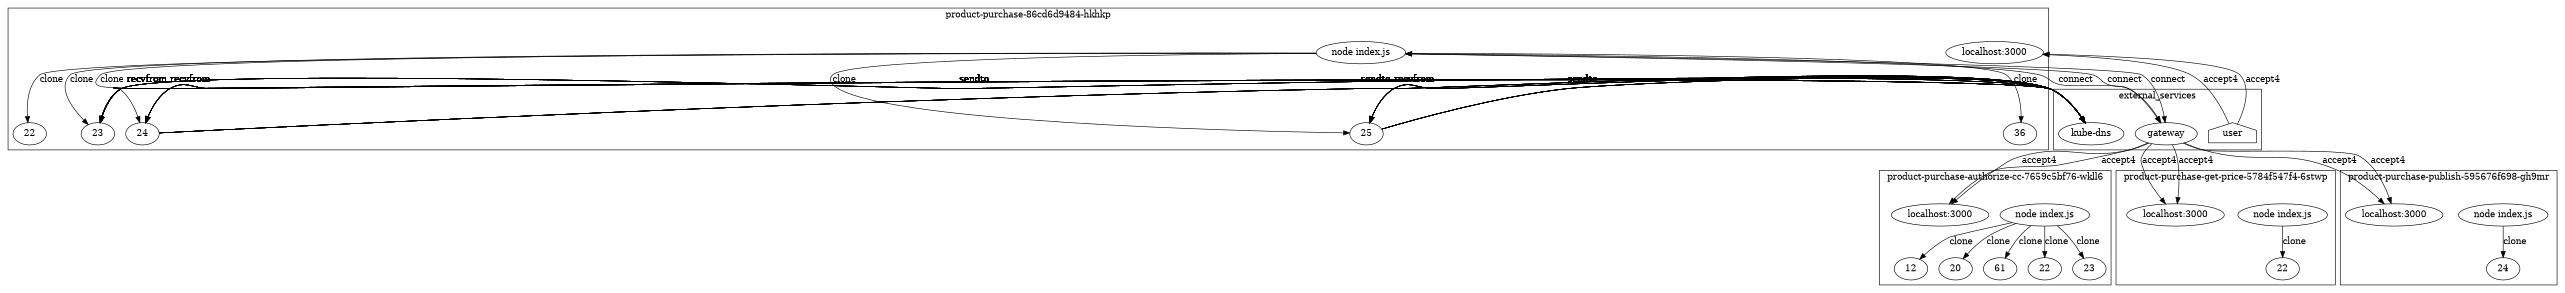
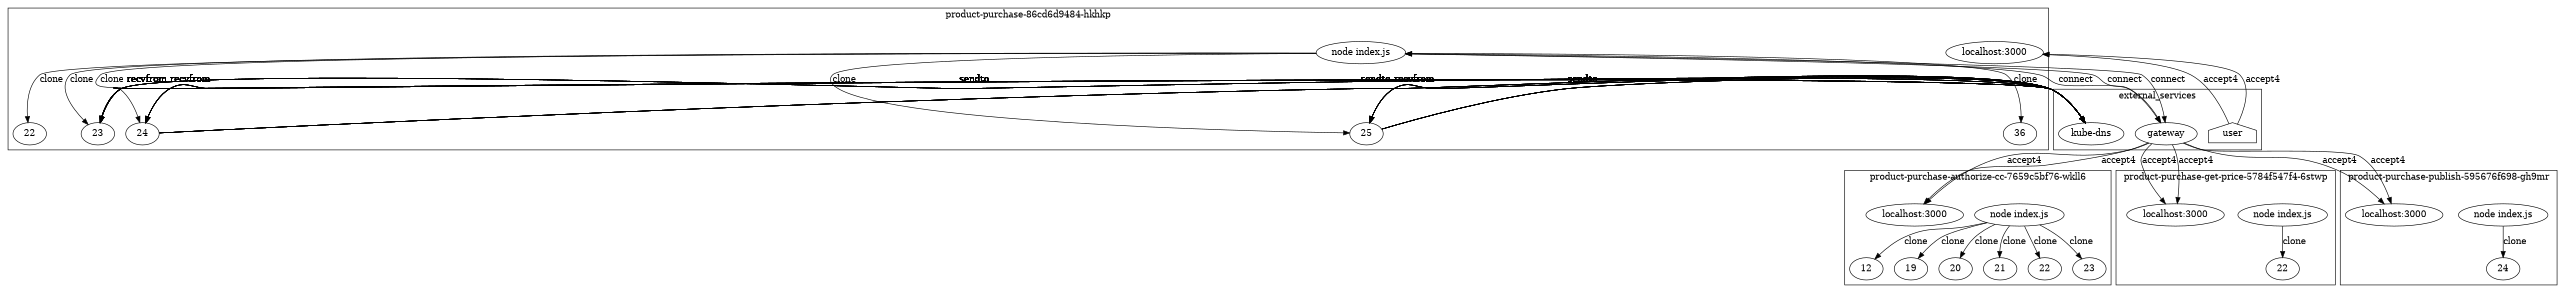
none -> (1911, 269)
(2000, 269) -> (2000, 269)
